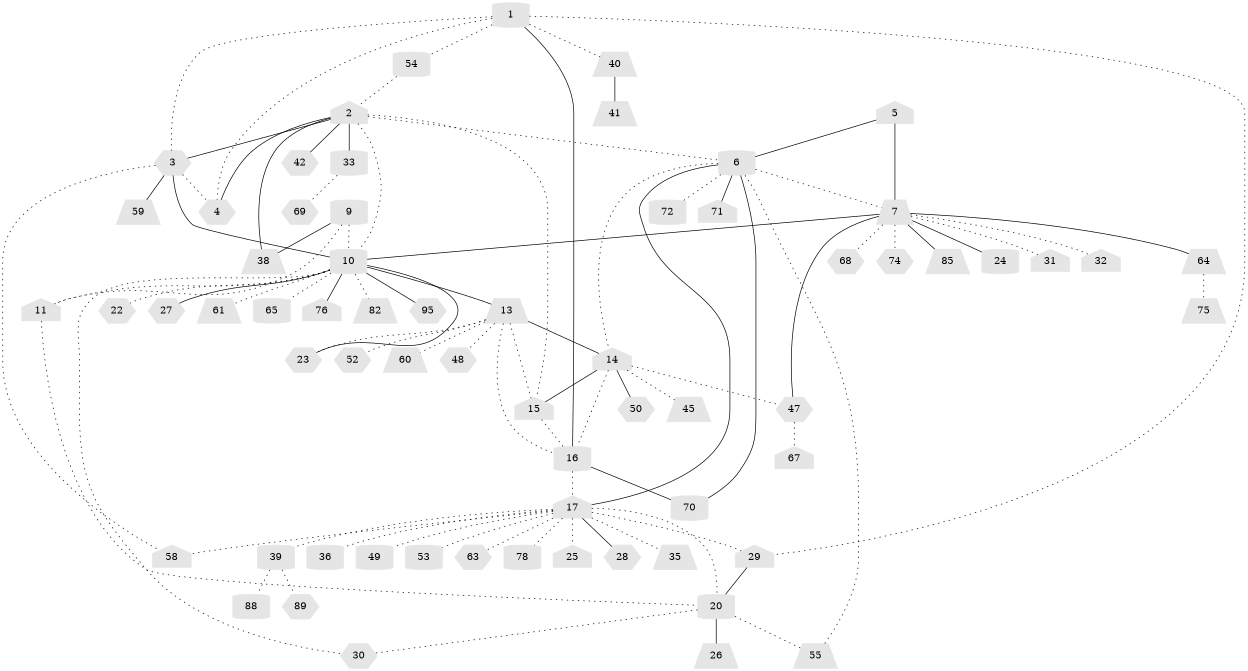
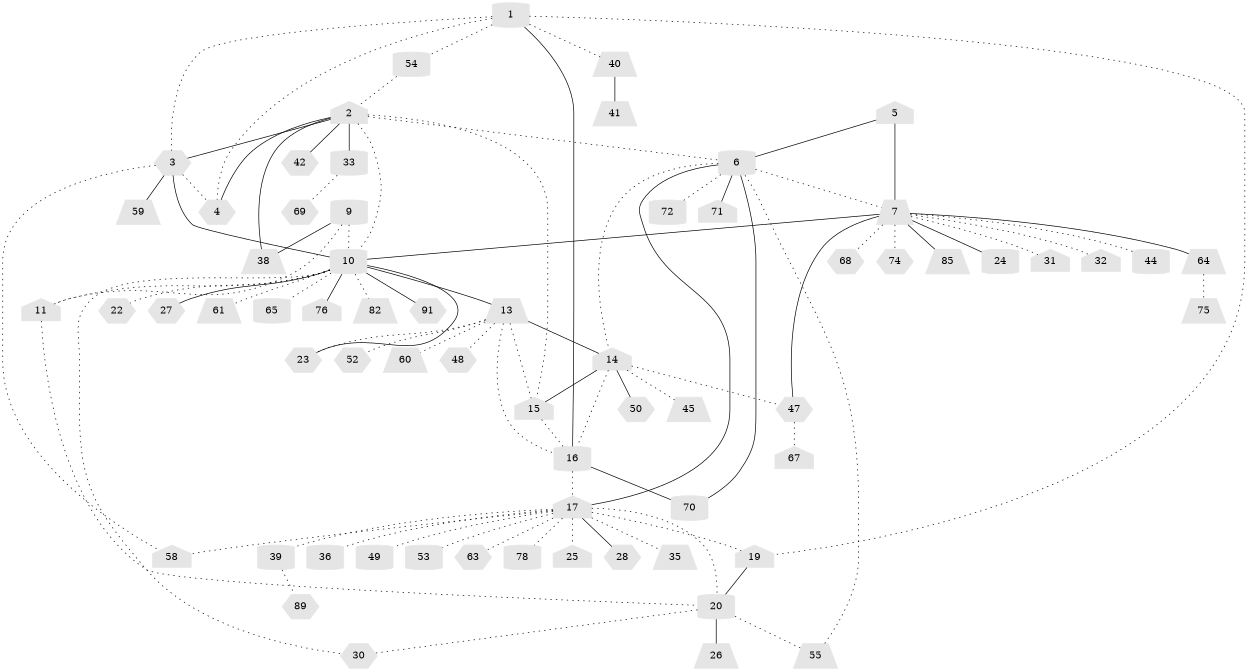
none -> (1151, 262)
(428, 311) -> (428, 311)
(755, 557) -> (755, 557)
(251, 607) -> none
